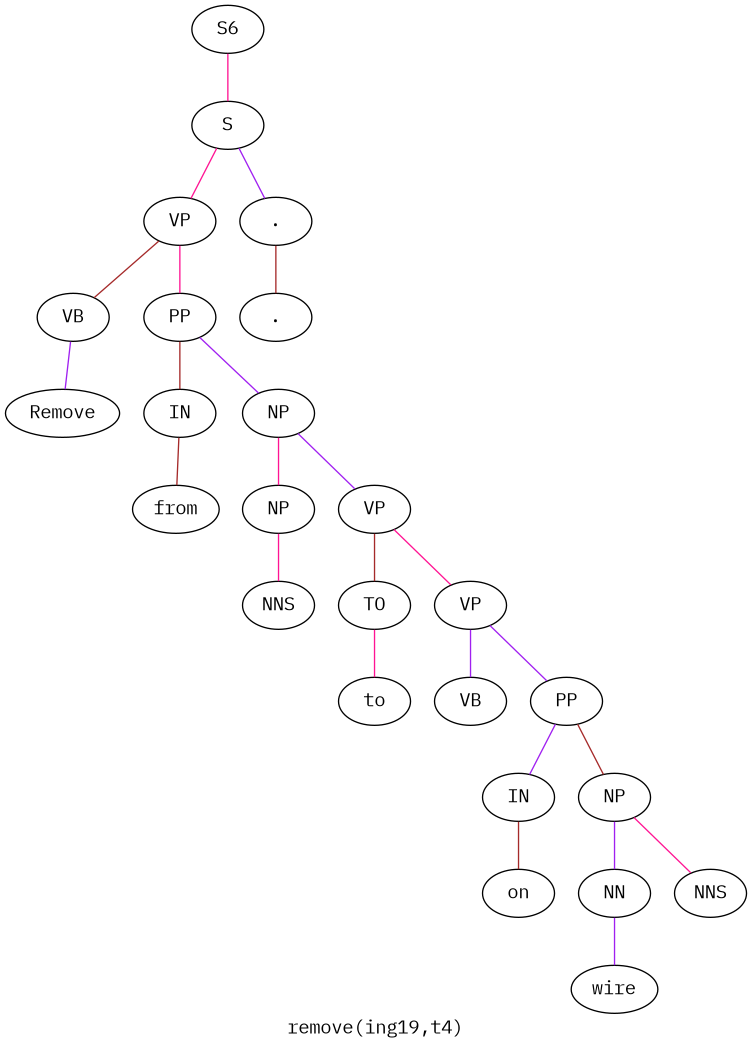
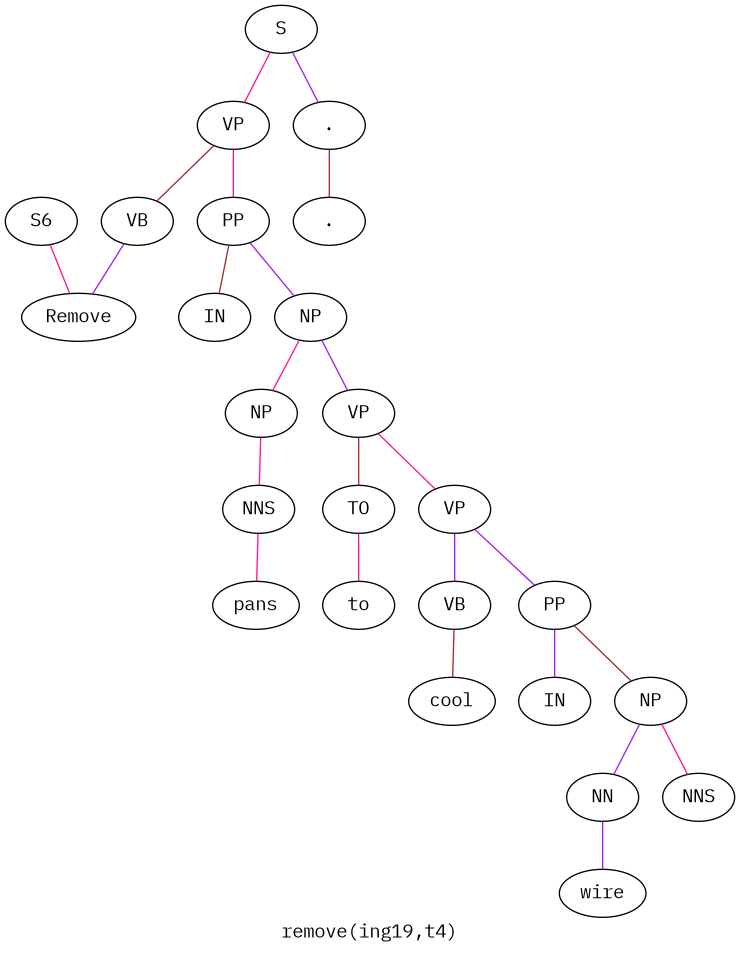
(228, 77) -> (60, 269)
(176, 509) -> none
none -> (256, 605)
none -> (452, 701)
(519, 893) -> none
